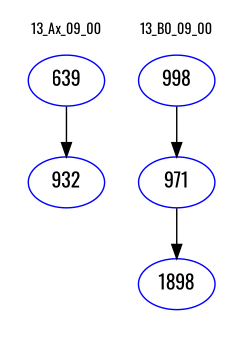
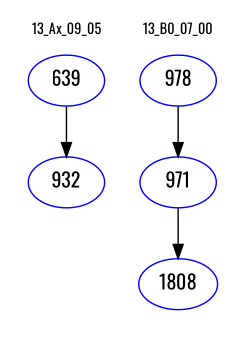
(66, 30) -> (66, 30)
(177, 30) -> (178, 30)
(177, 81) -> (178, 81)
(177, 284) -> (178, 284)
